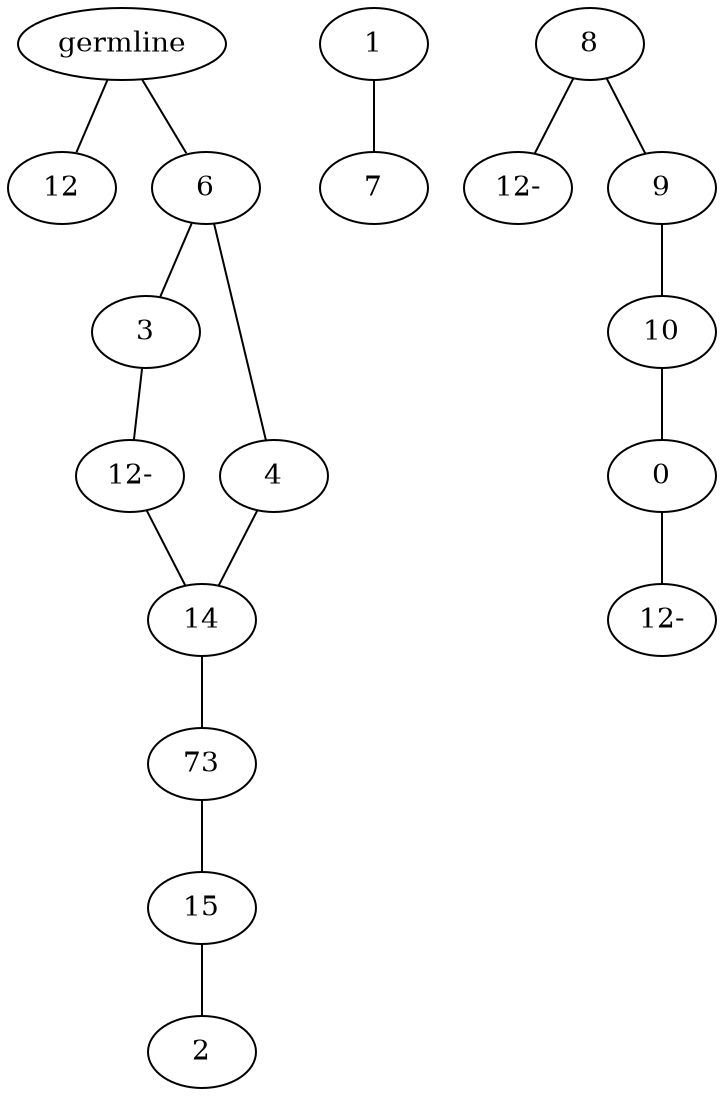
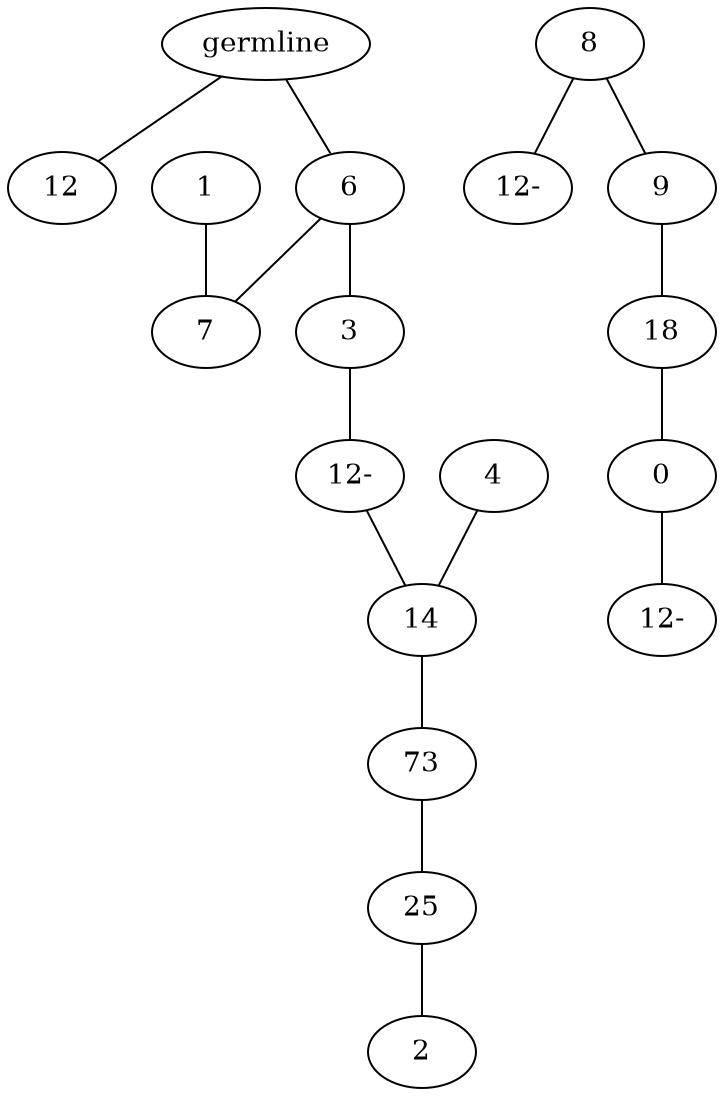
(240, 332) -> (278, 260)
(662, 332) -> (662, 332)
(202, 908) -> (422, 908)
